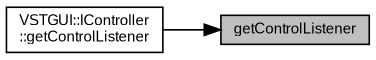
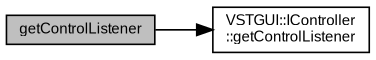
(184, 30) -> (176, 30)
